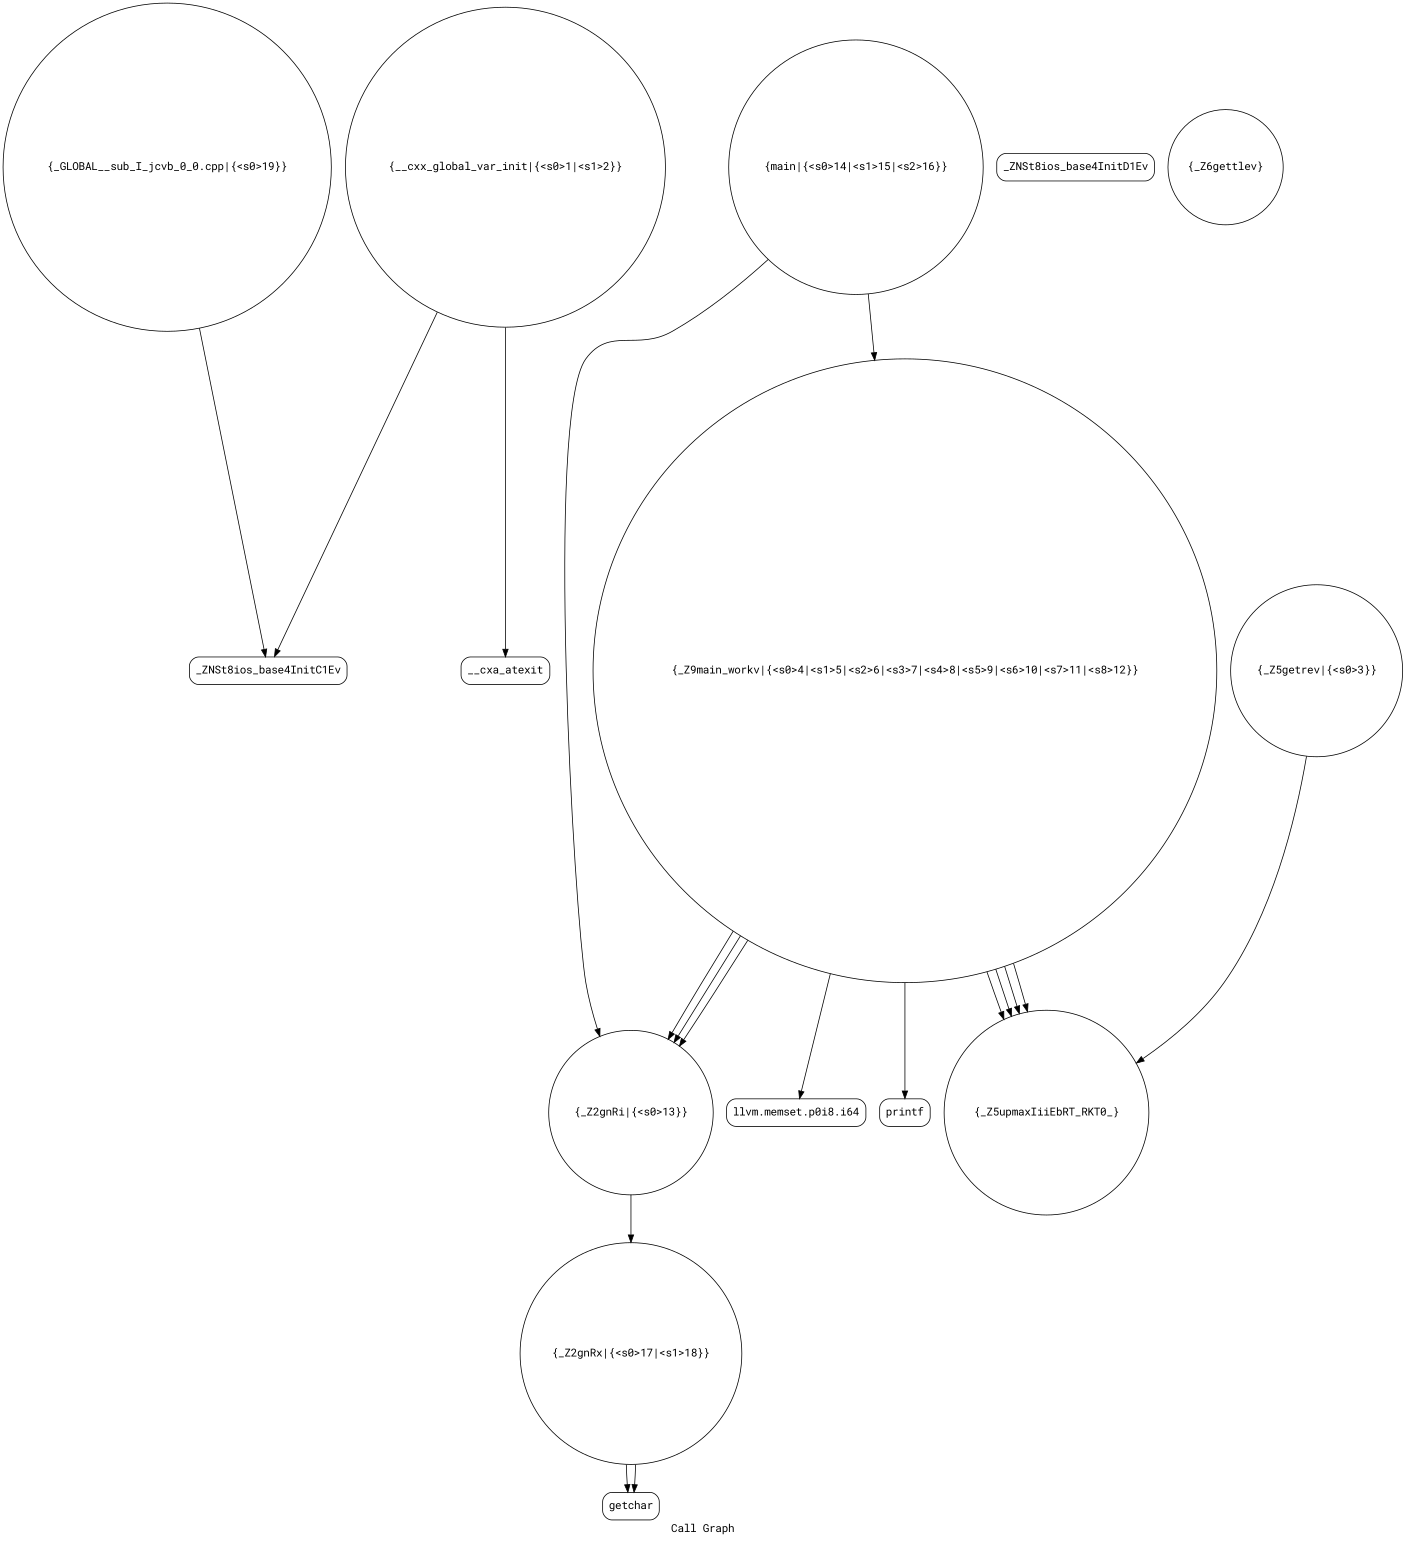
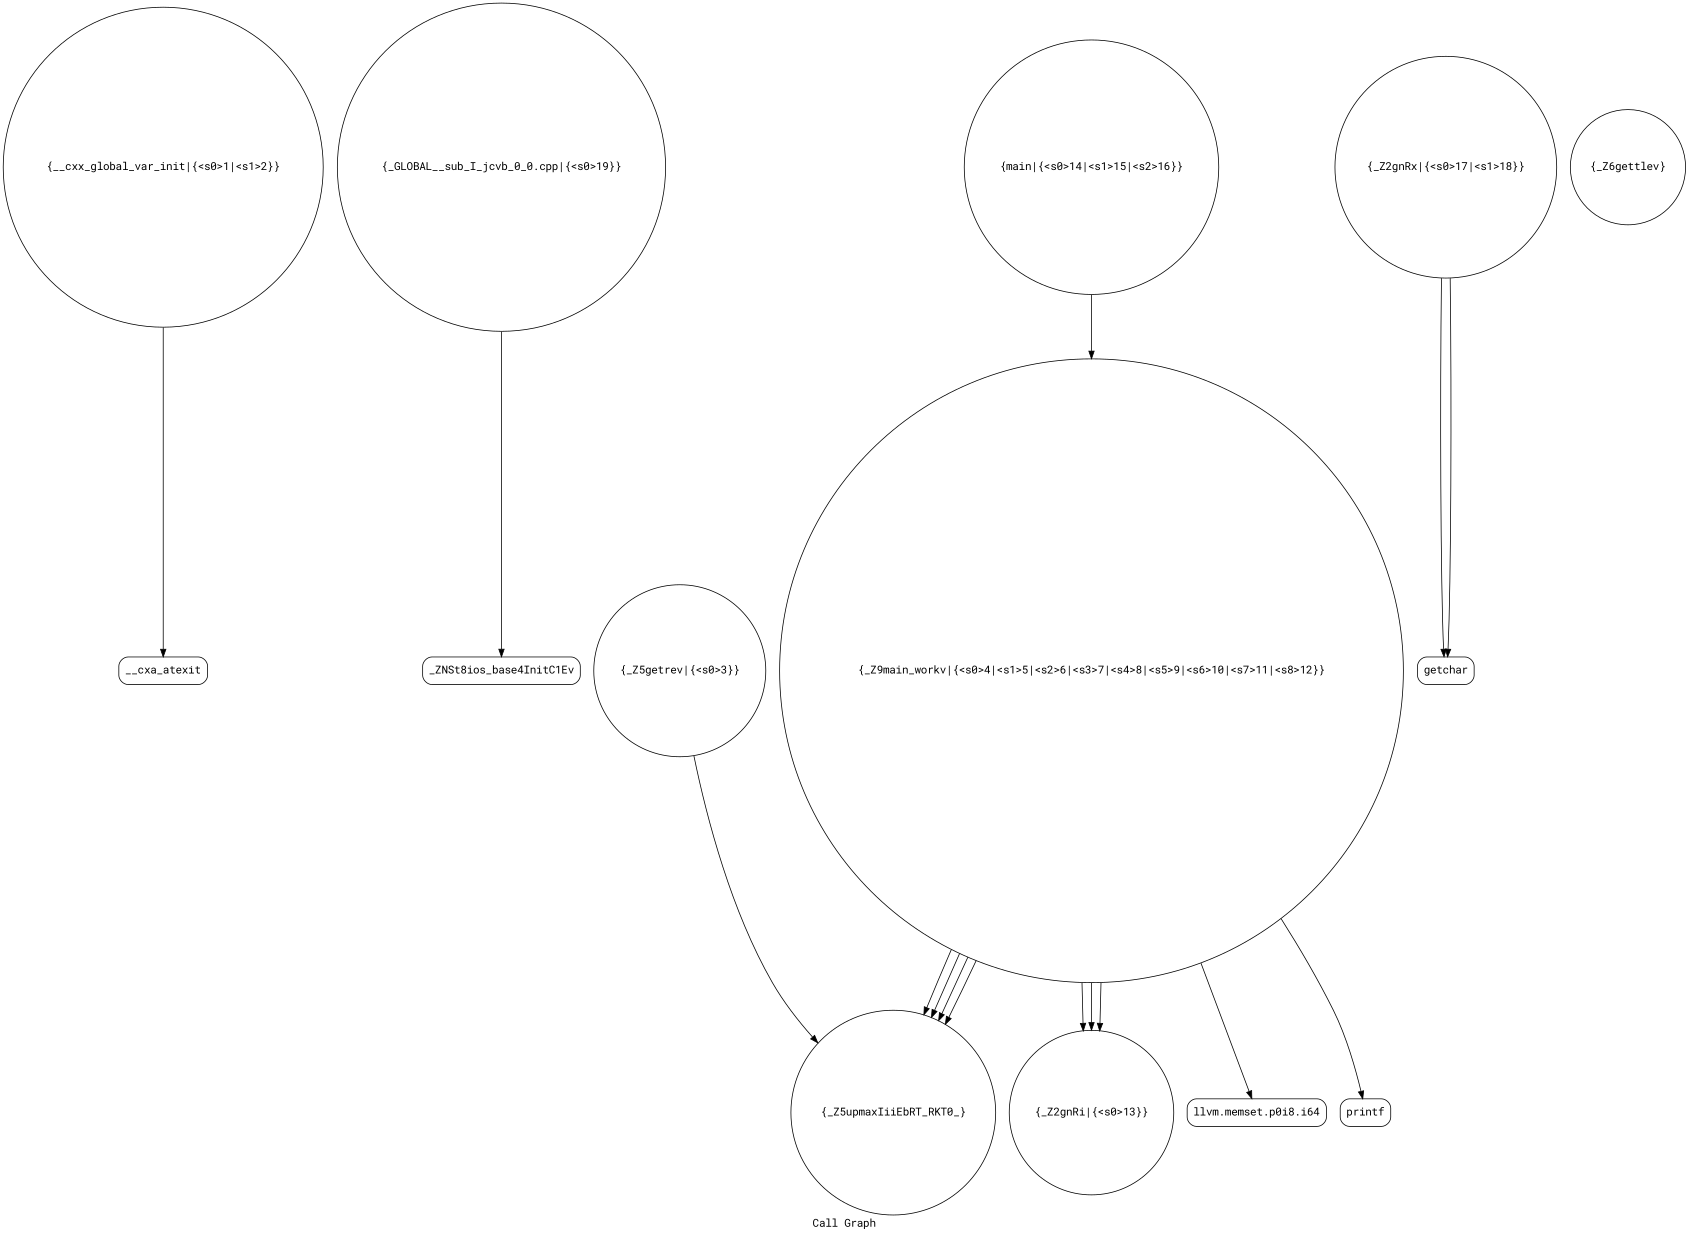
(1076, 167) -> none
(358, 481) -> none
(565, 587) -> none
(631, 1215) -> none
